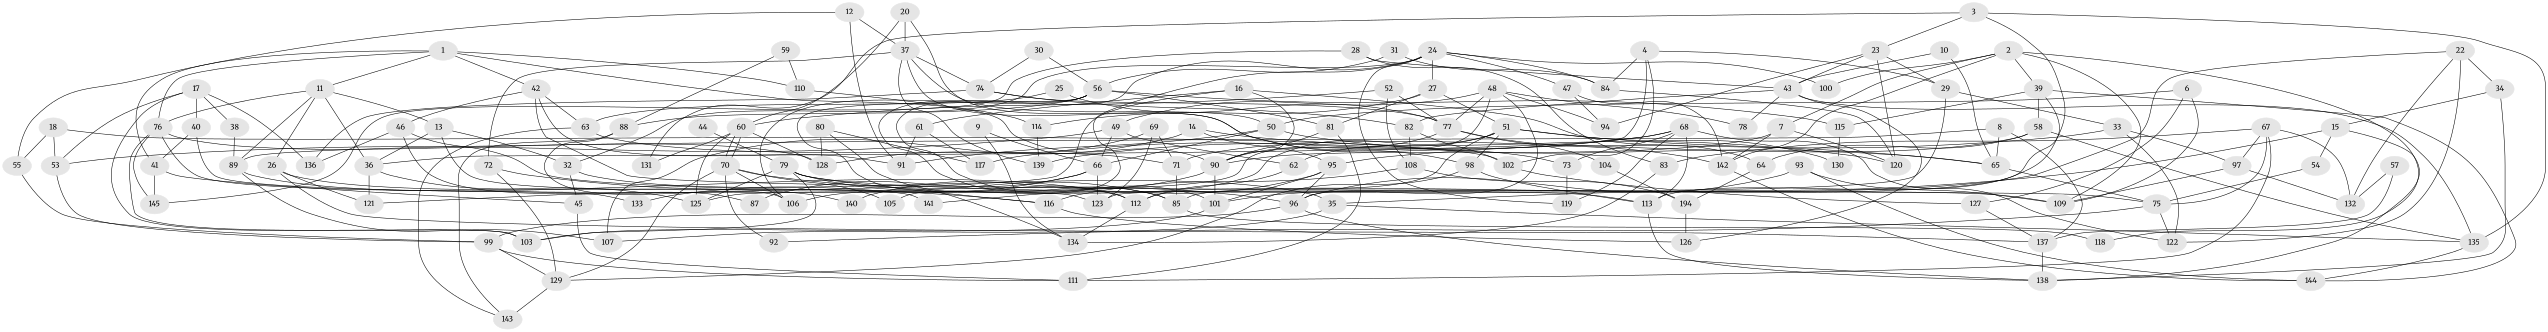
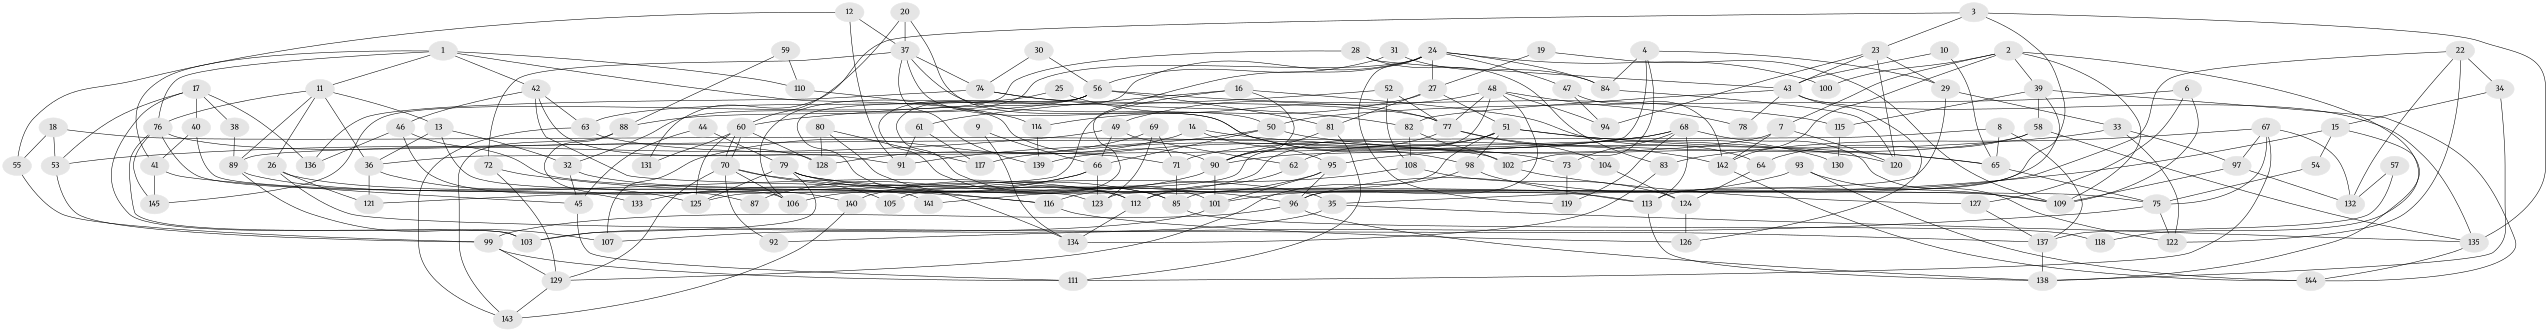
none -> (1541, 51)
none -> (623, 159)
(1686, 204) -> (1686, 204)
none -> (692, 289)
